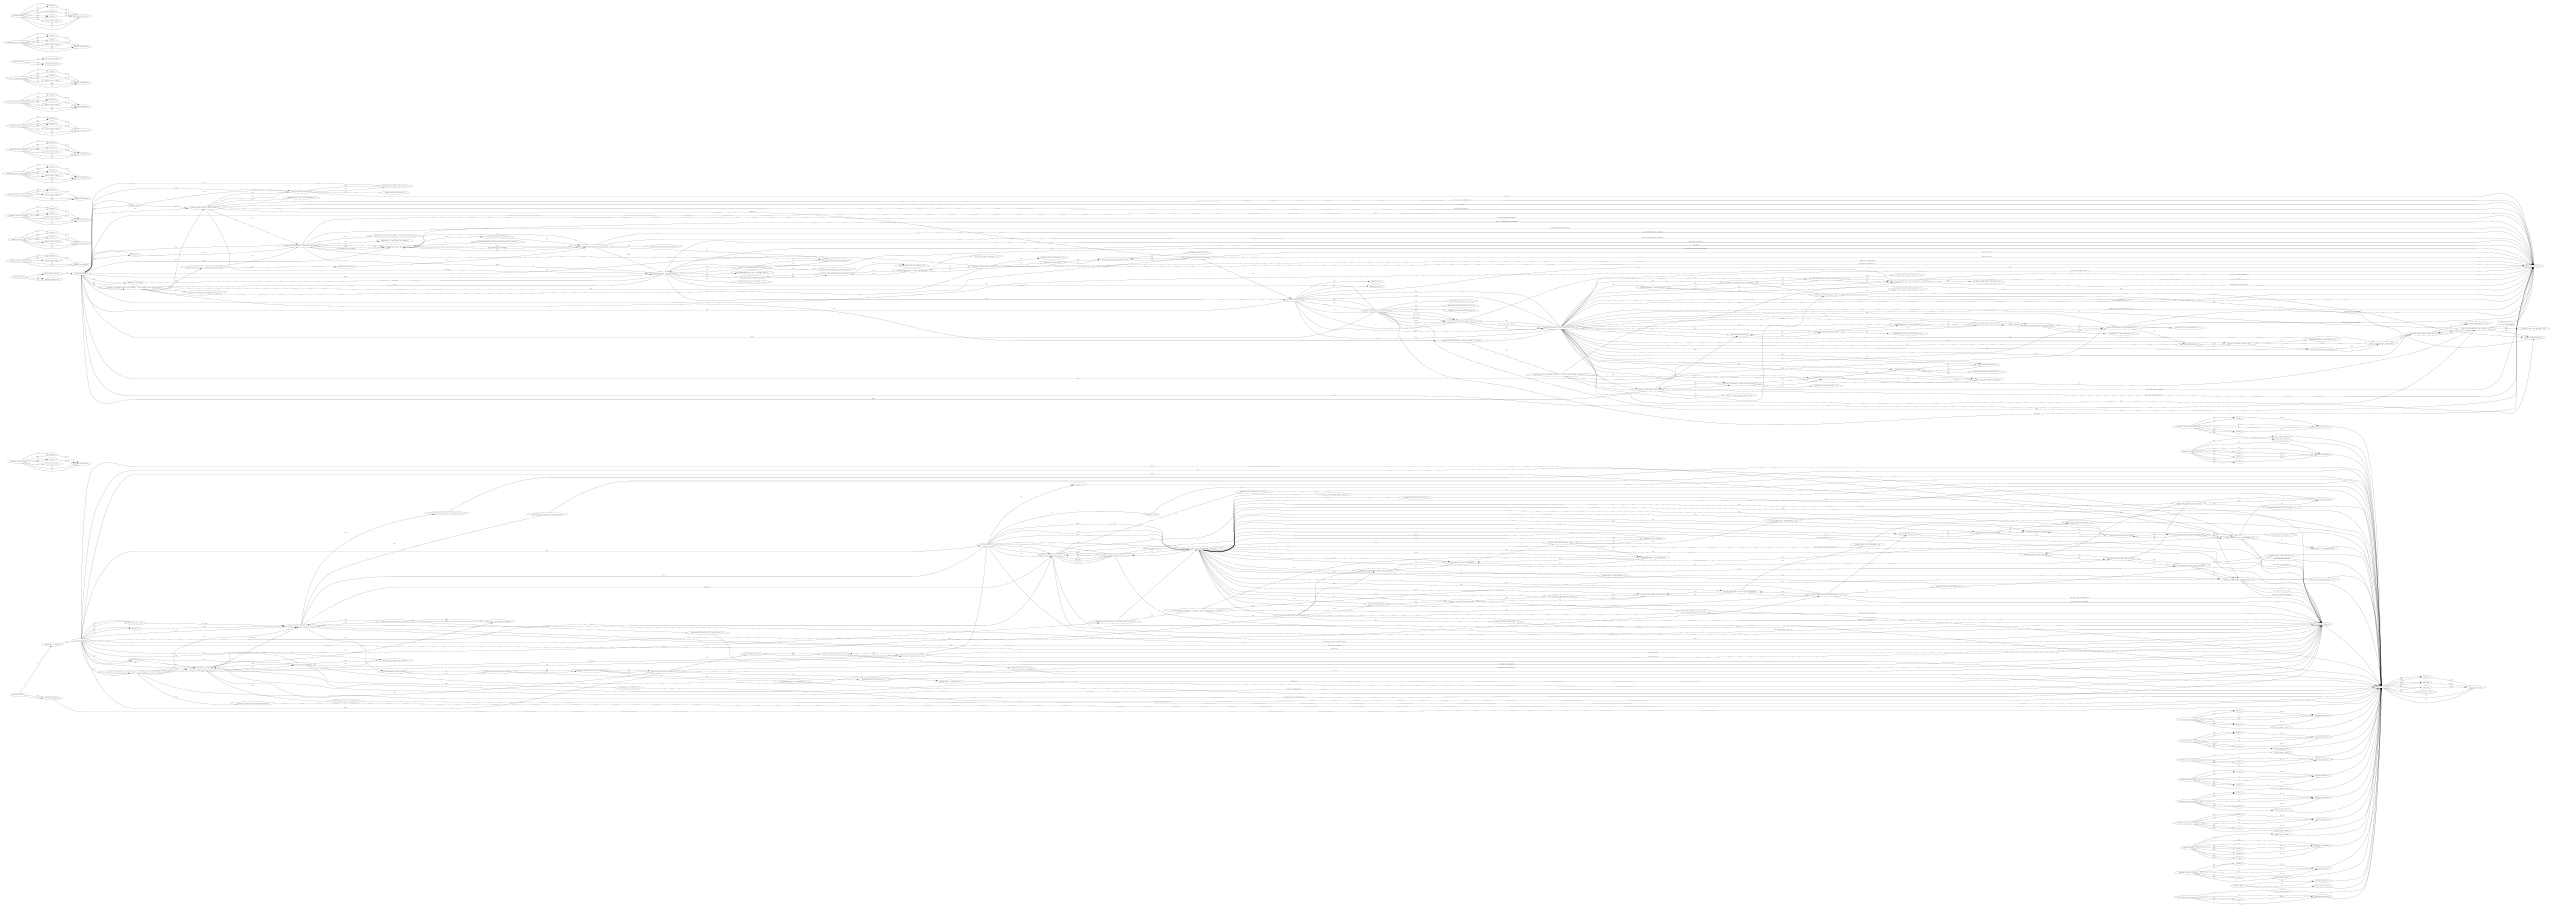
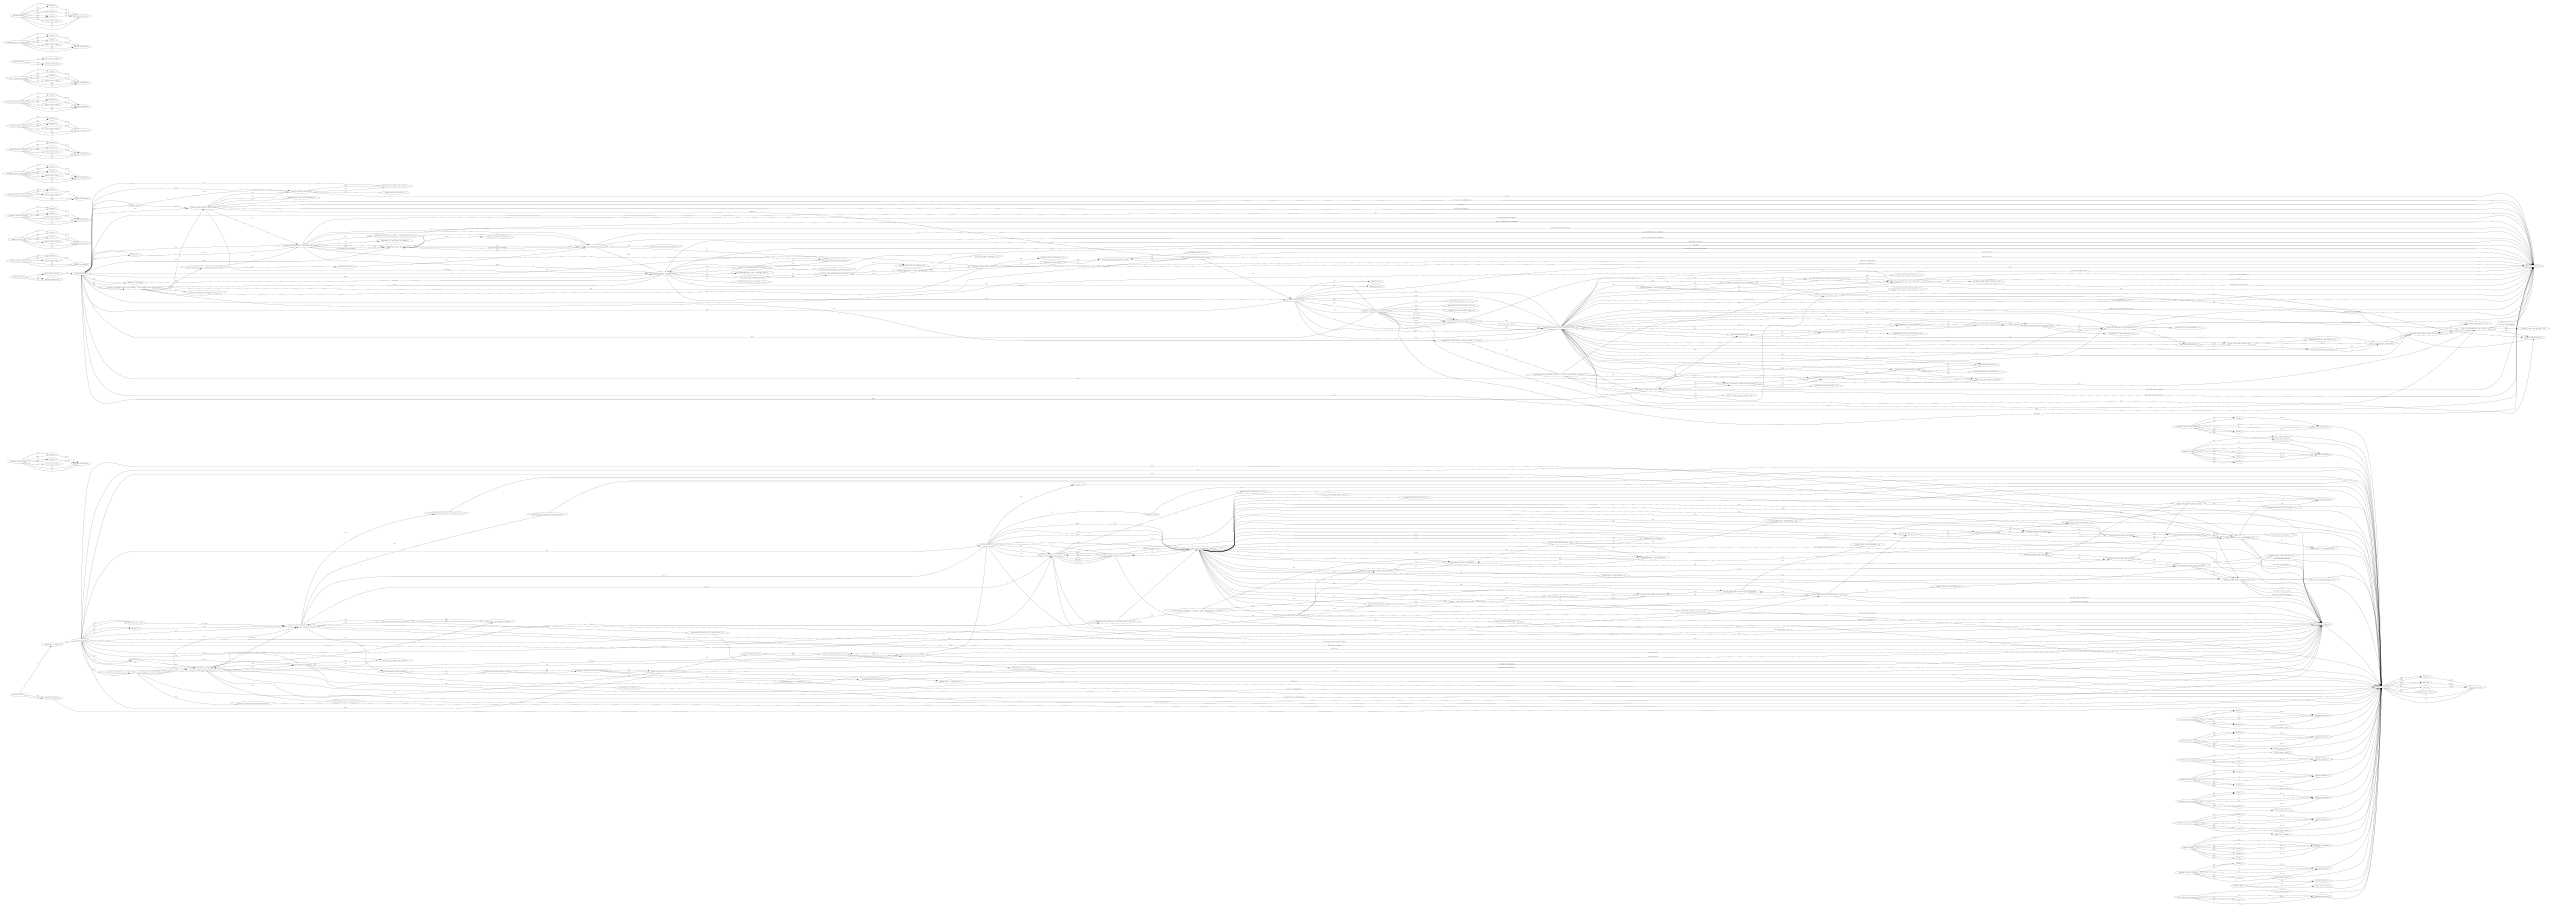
(544, 241) -> (446, 232)
(498, 242) -> none
